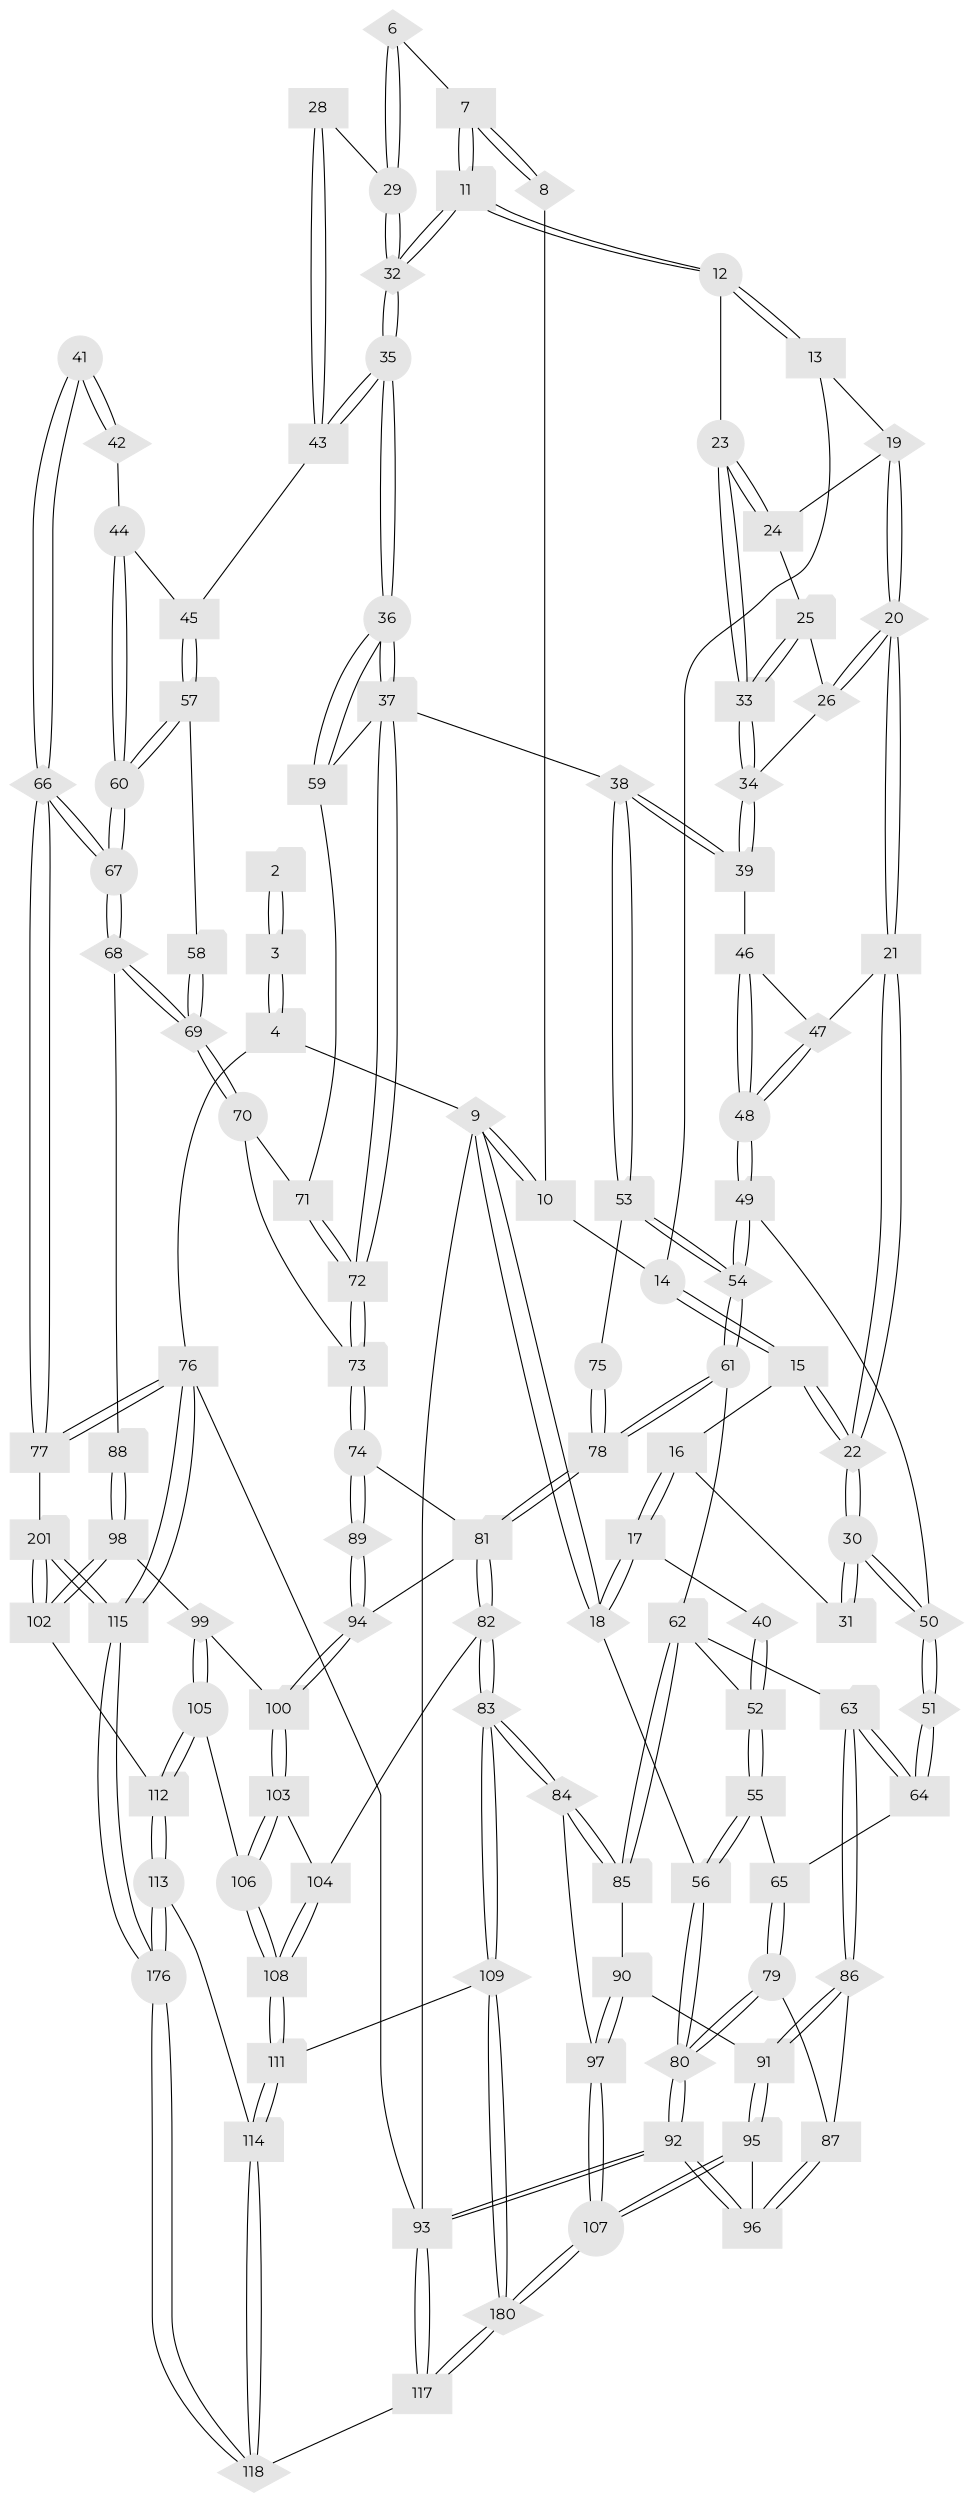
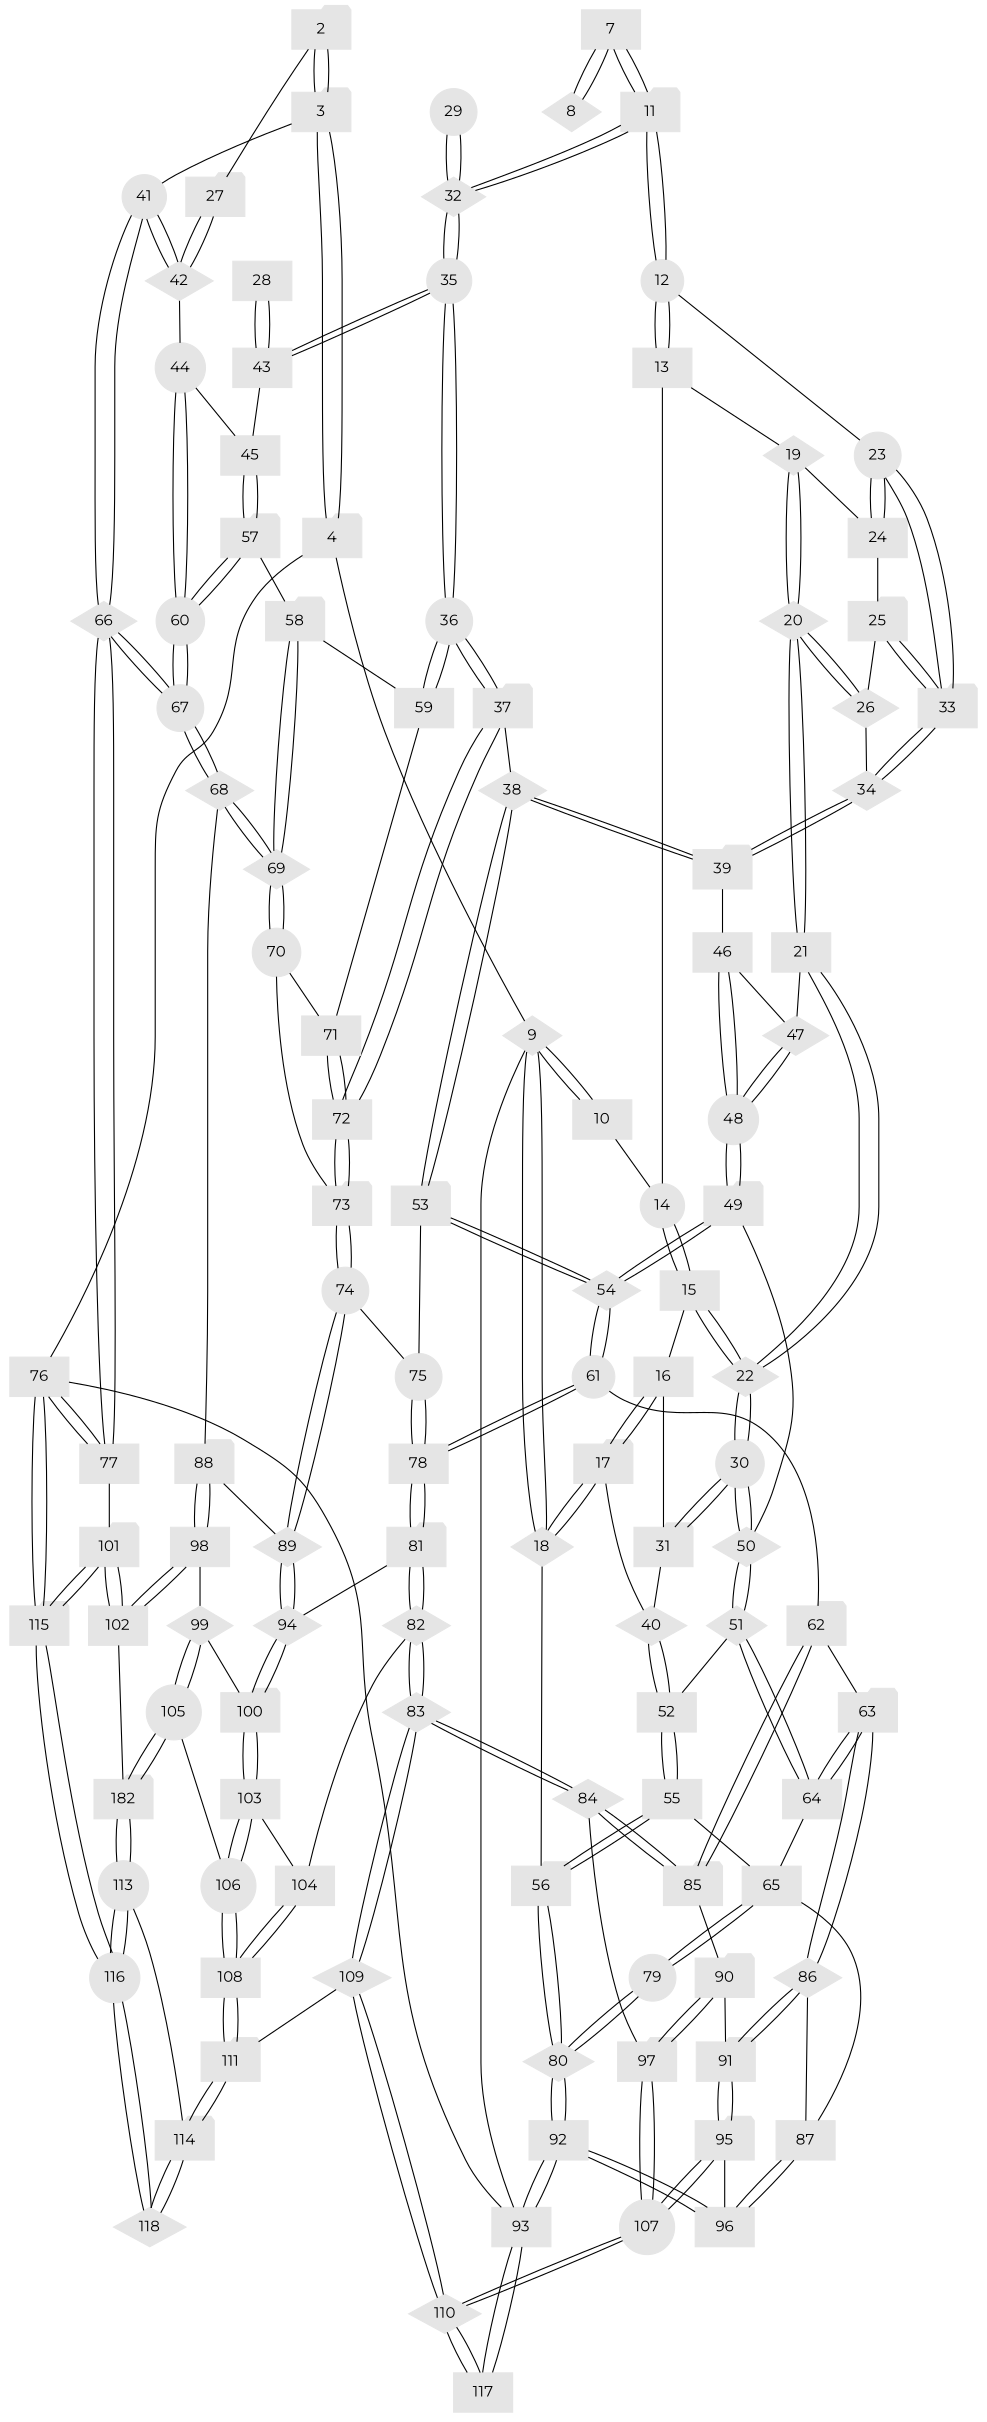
(393, 30) -> none
(356, 150) -> none
none -> (226, 151)
none -> (215, 197)
(545, 696) -> none
(352, 743) -> (354, 661)
(416, 1493) -> (382, 1334)
none -> (249, 1509)
(40, 1540) -> (109, 1547)
none -> (657, 1587)
(717, 1666) -> (704, 1666)
(159, 1796) -> (124, 1799)
(159, 1977) -> (115, 1978)
(809, 2058) -> (860, 2004)
(503, 2315) -> (445, 2314)
(333, 2436) -> none
